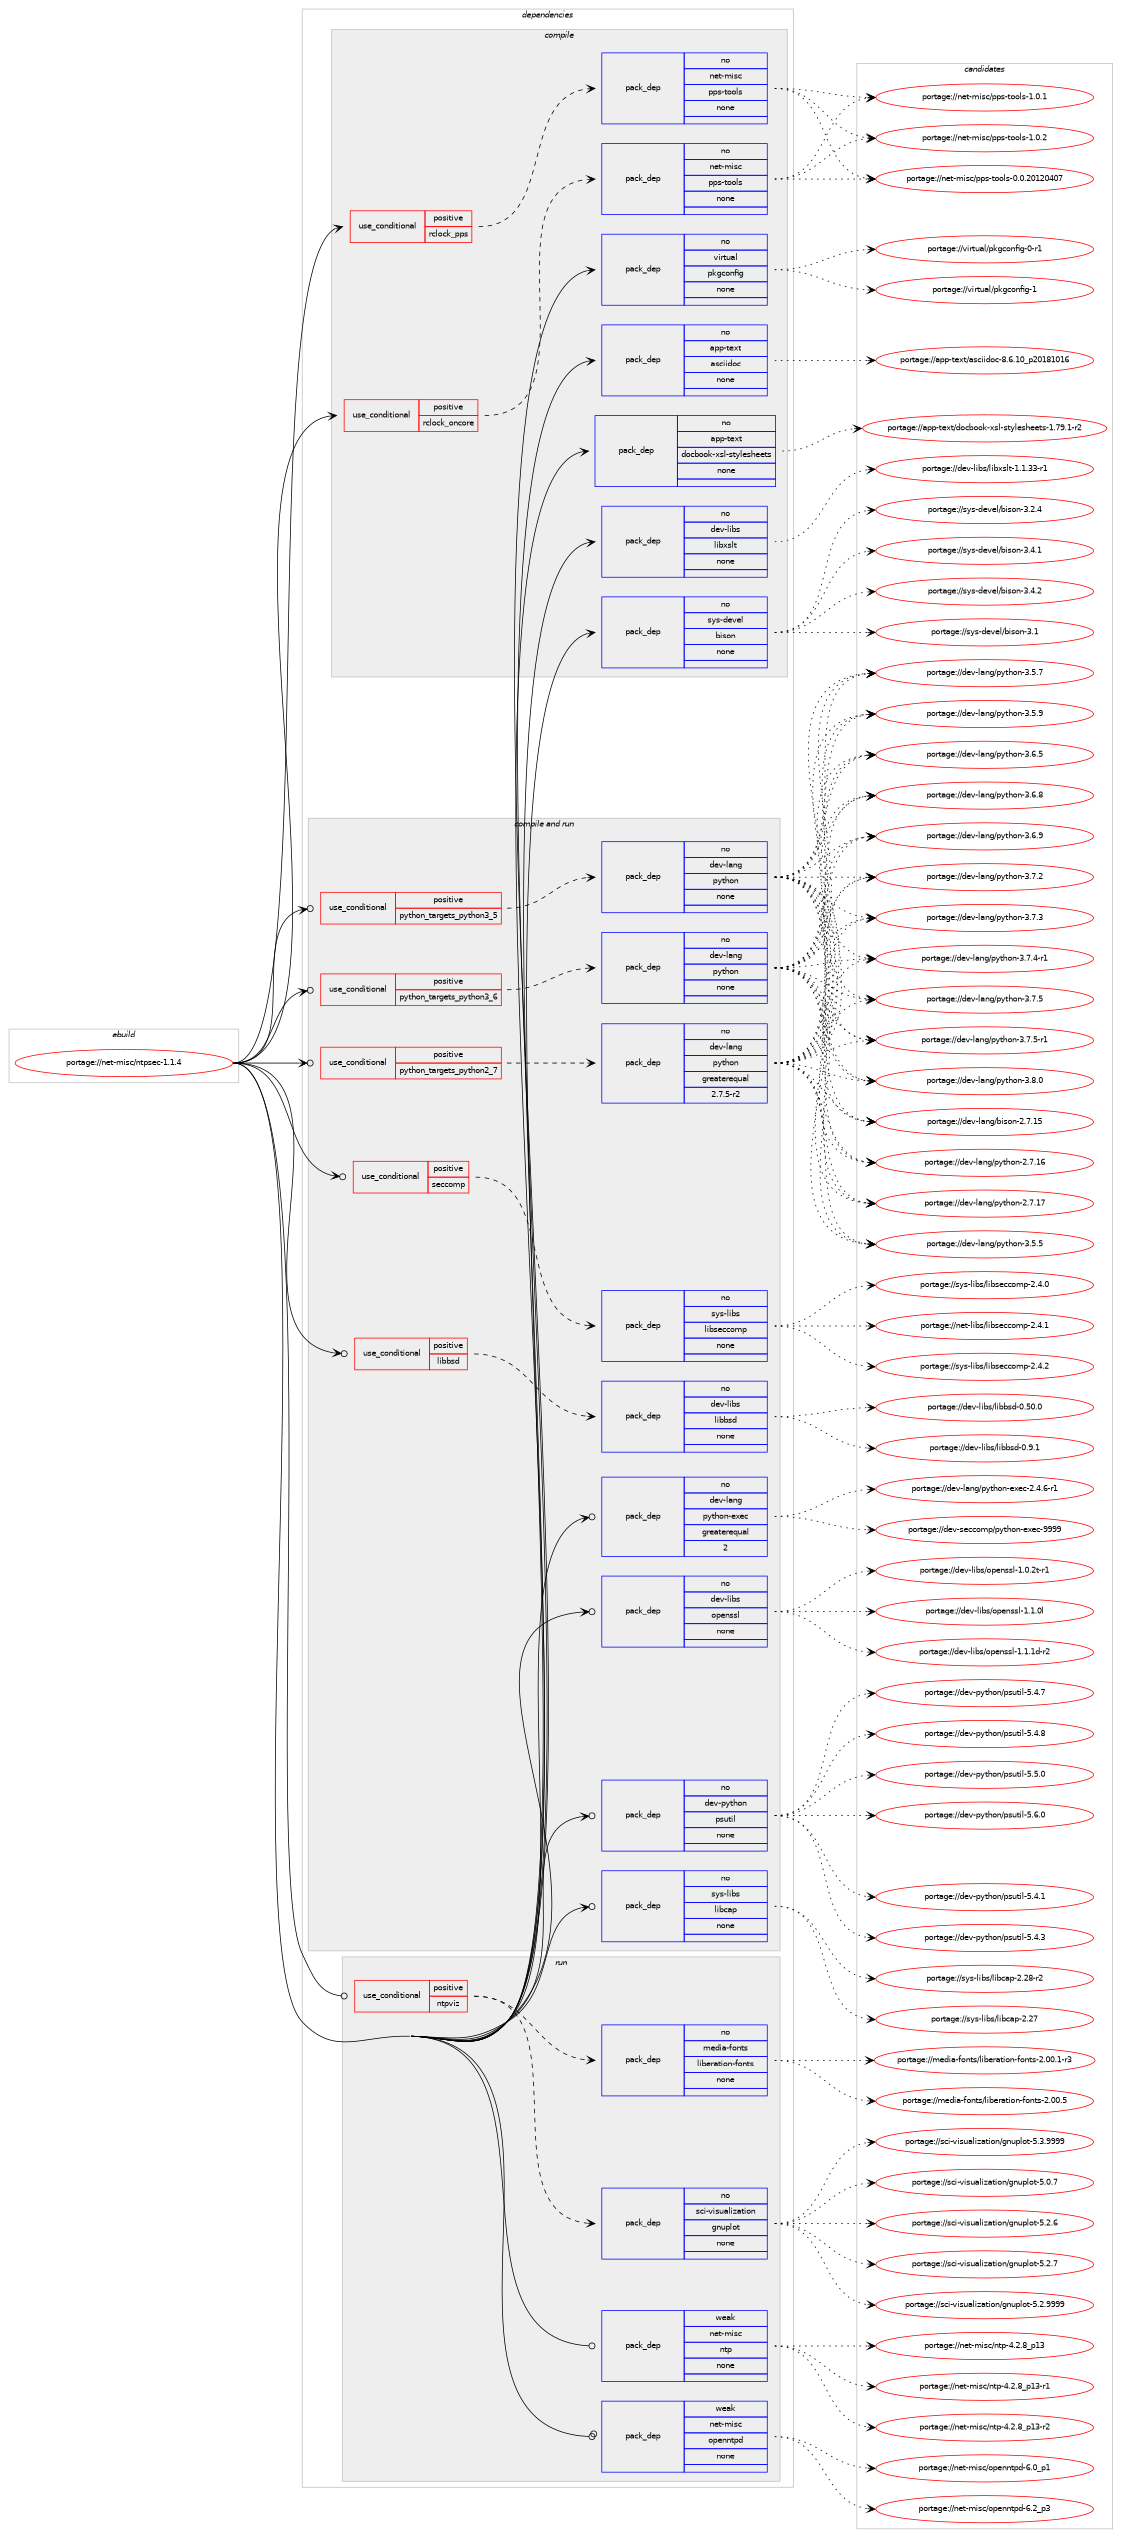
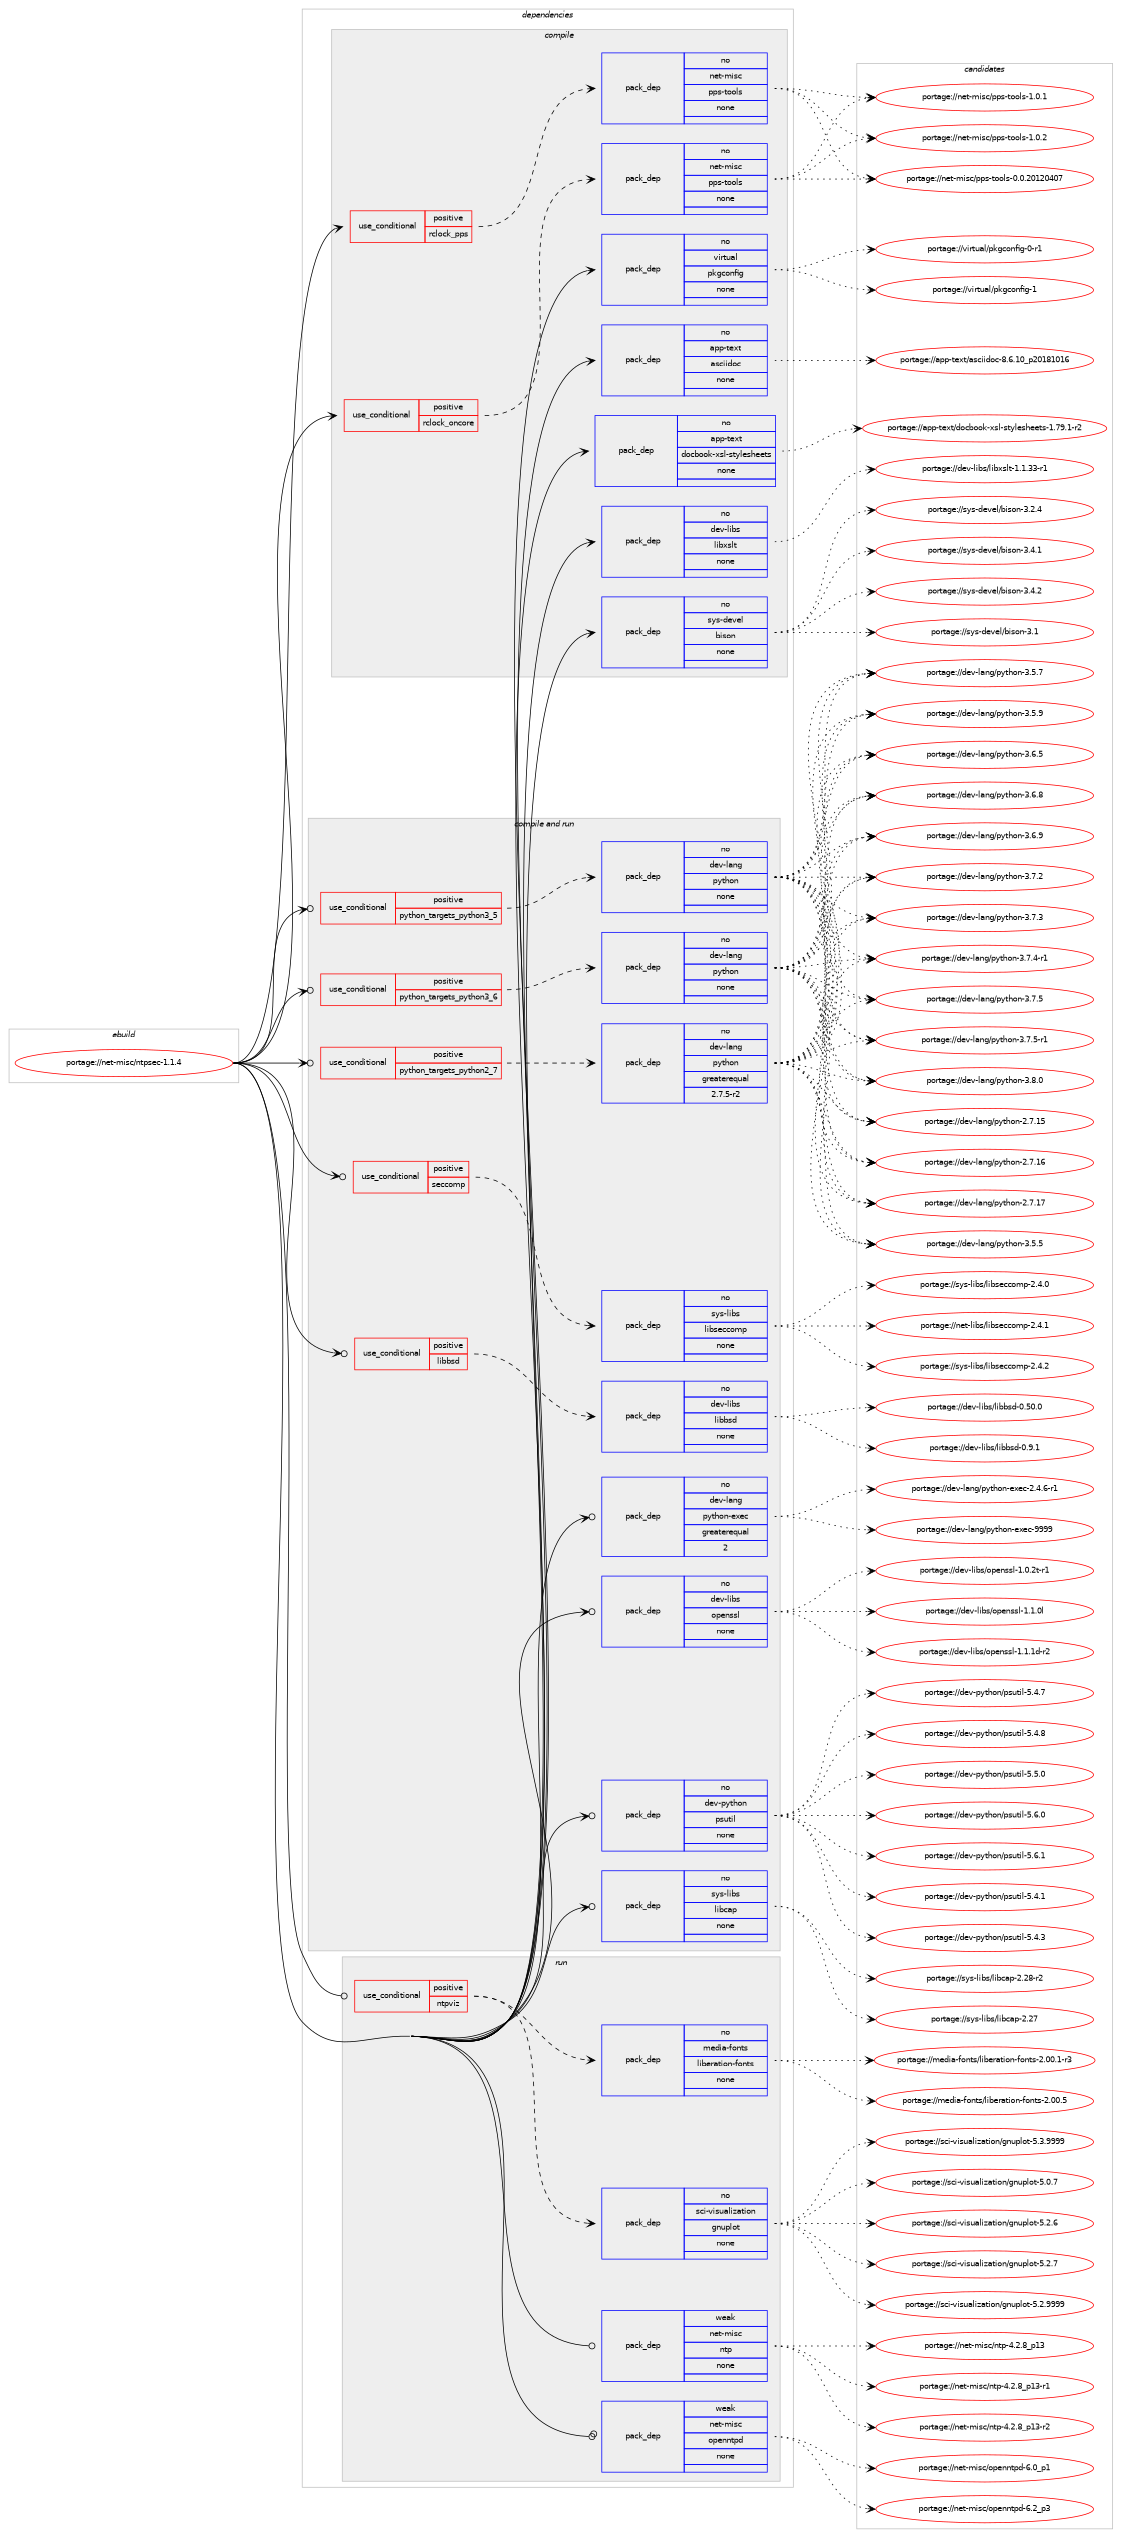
(985, 1122) -> (985, 1122)
(985, 1530) -> (985, 1530)
none -> (985, 1856)
